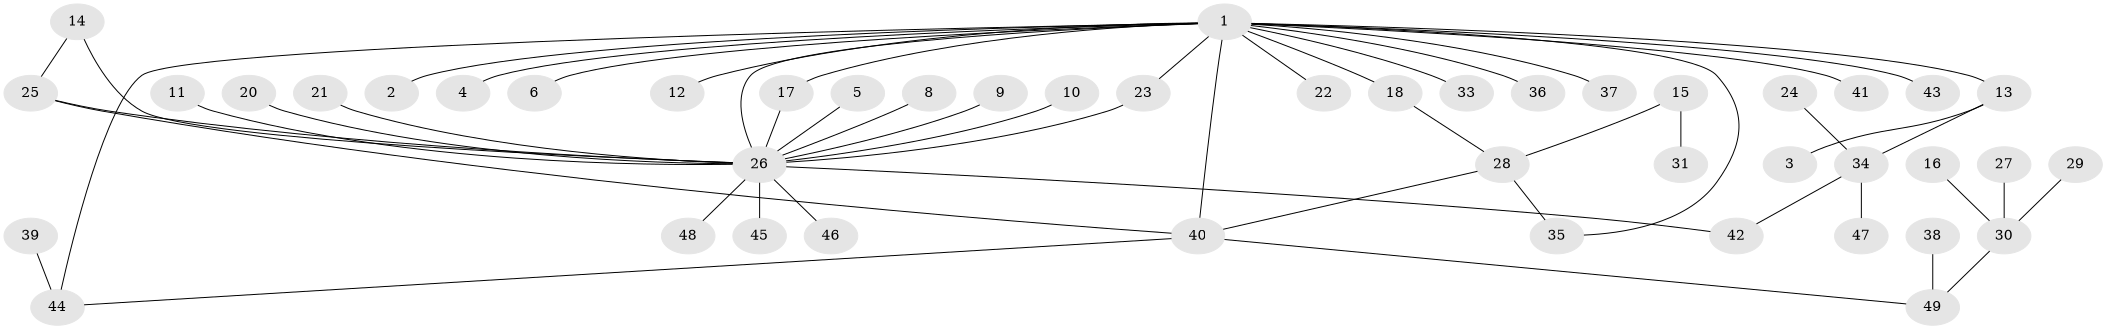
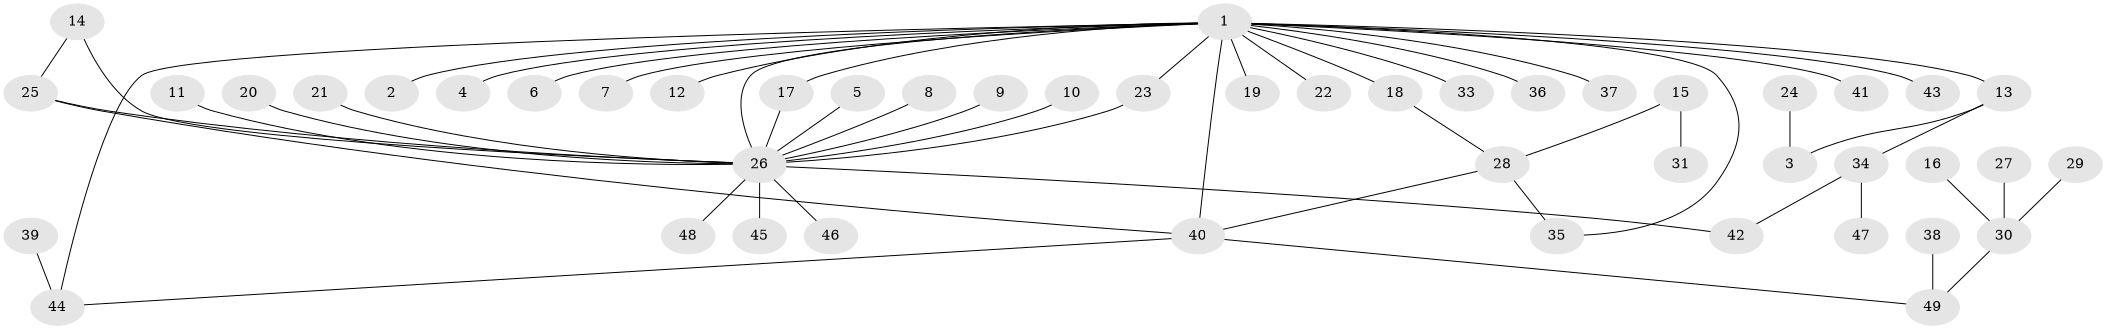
none -> (606, 93)
none -> (1252, 93)
(1826, 129) -> (1790, 129)
